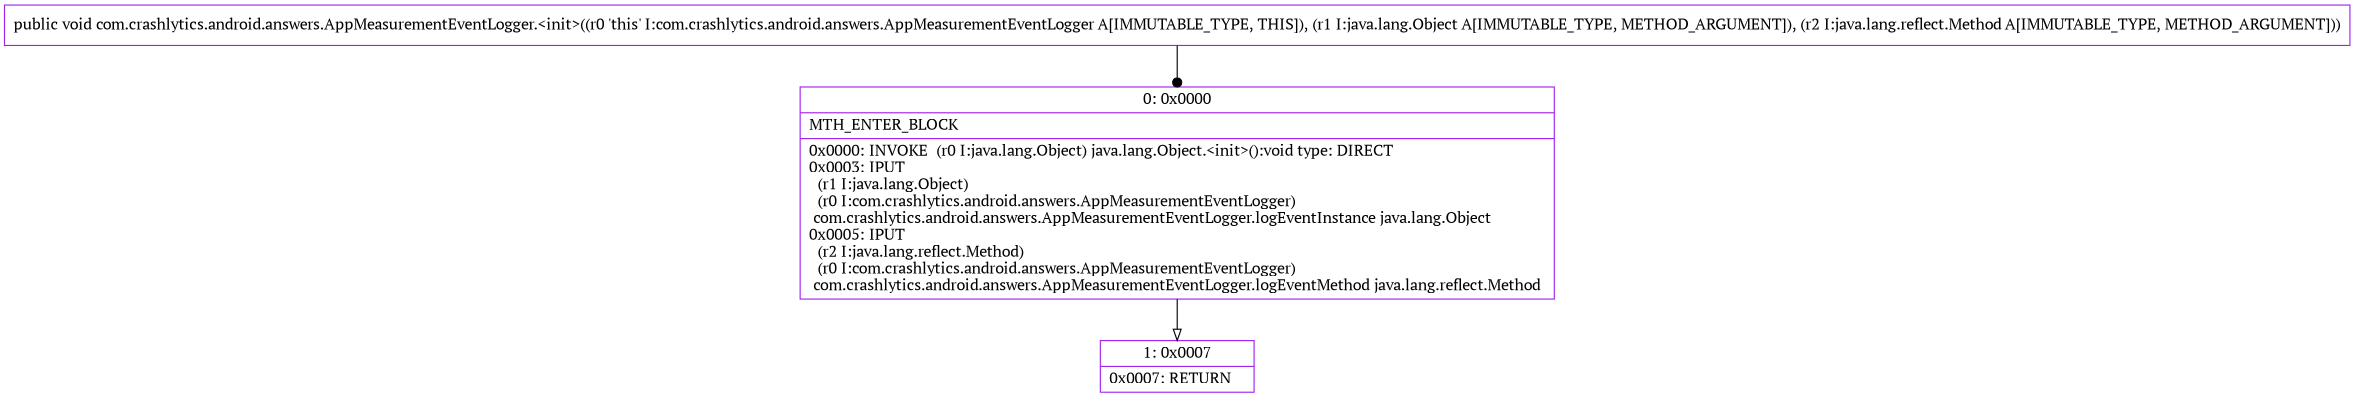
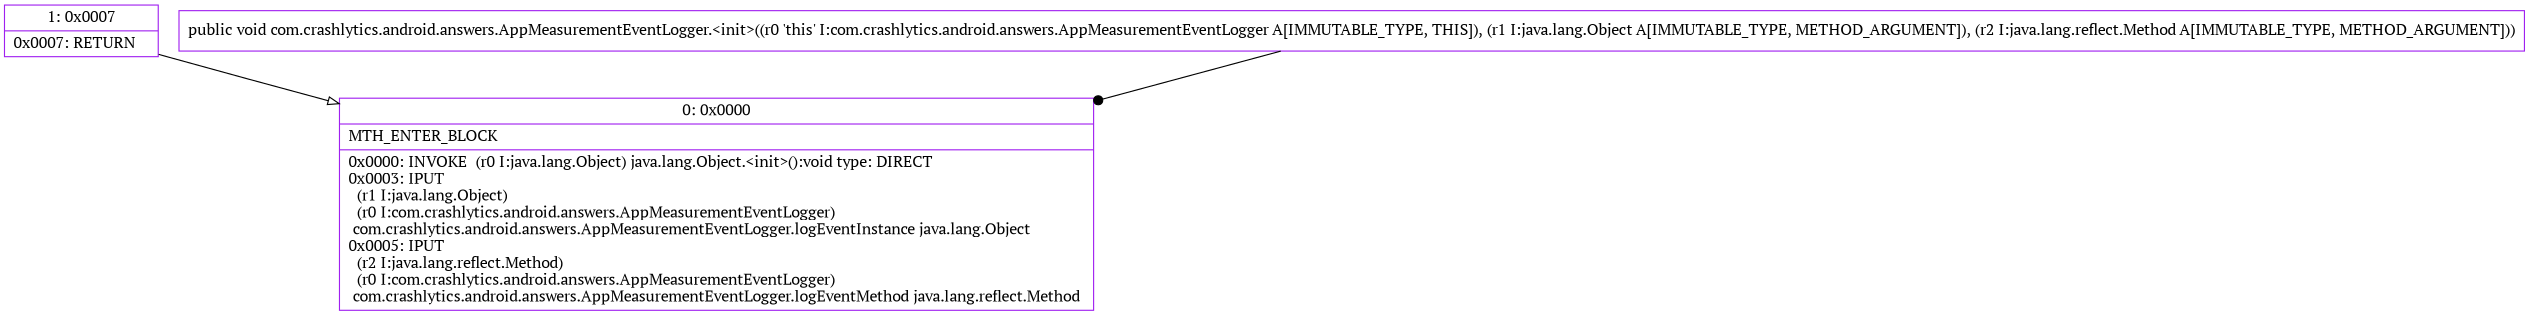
(1177, 314) -> (243, 78)
